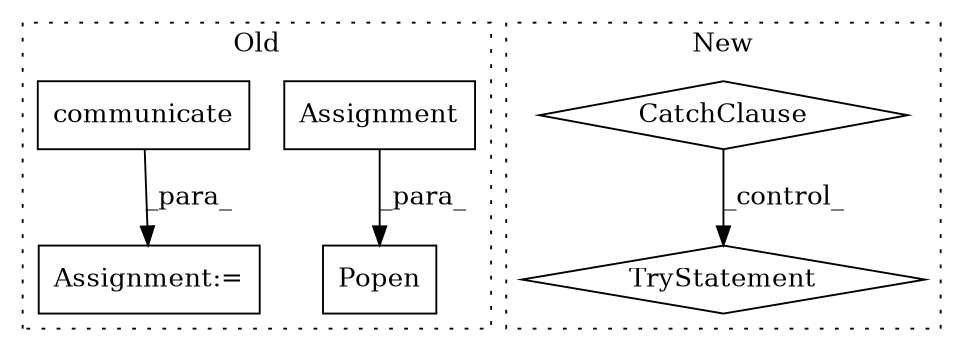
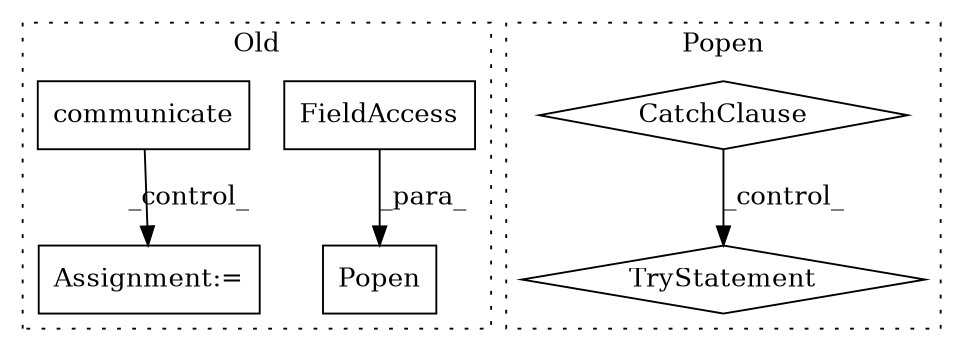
(723, 44) -> (723, 44)
(380, 115) -> (380, 115)
(189, 197) -> (189, 197)
